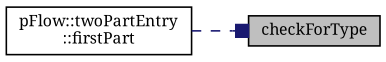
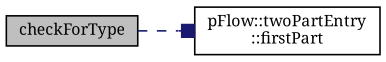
(212, 31) -> (158, 31)
